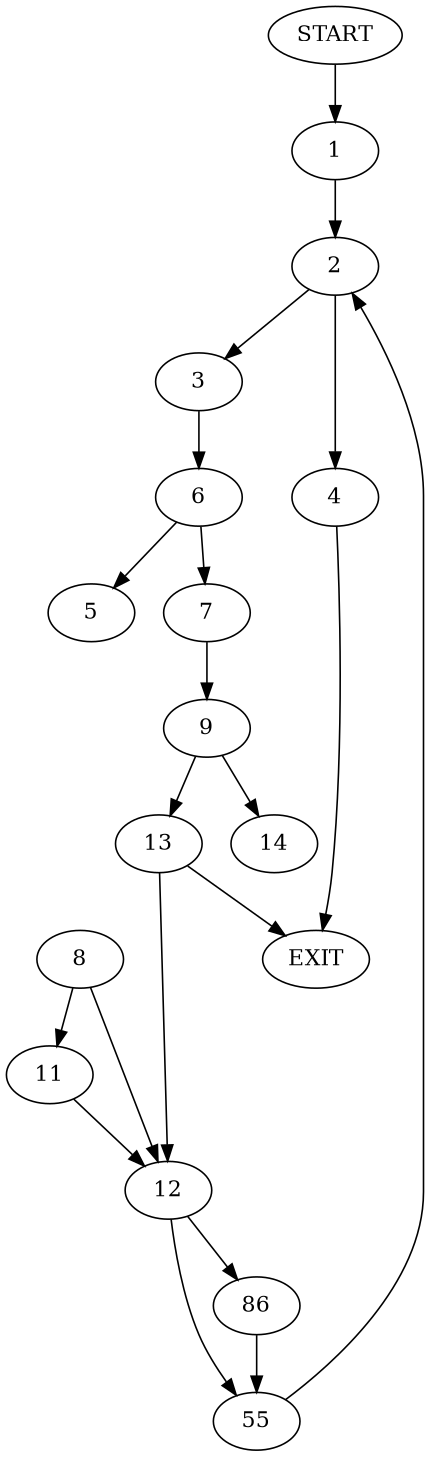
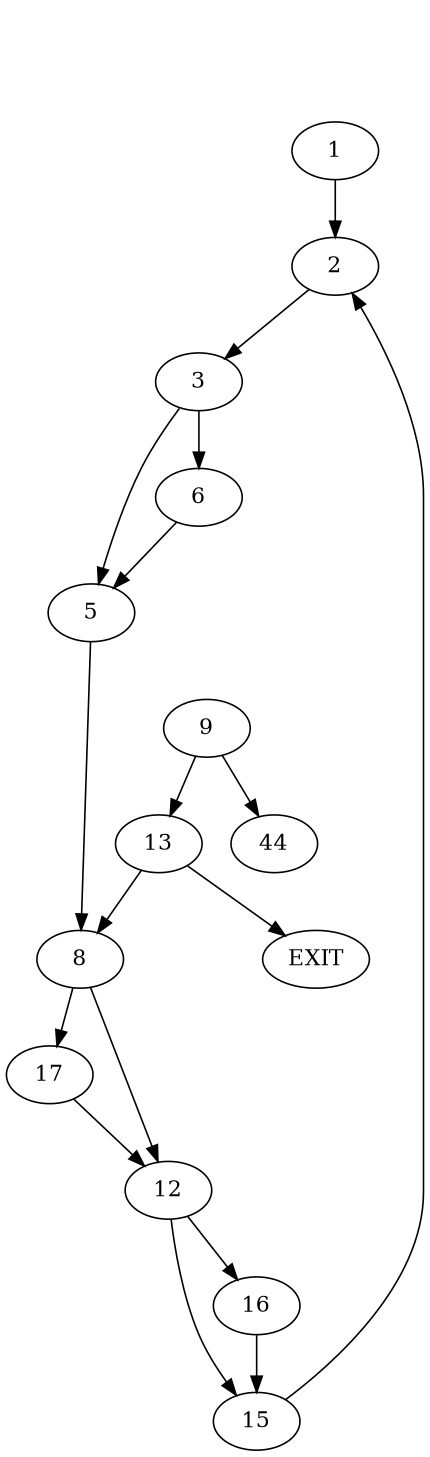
(335, 35) -> none
none -> (133, 485)
(335, 497) -> none
(207, 613) -> none
none -> (86, 778)
(274, 844) -> (274, 844)
(163, 1009) -> (124, 895)
(50, 1075) -> (50, 1075)
(257, 1306) -> (257, 1306)
(257, 1421) -> (257, 1421)
